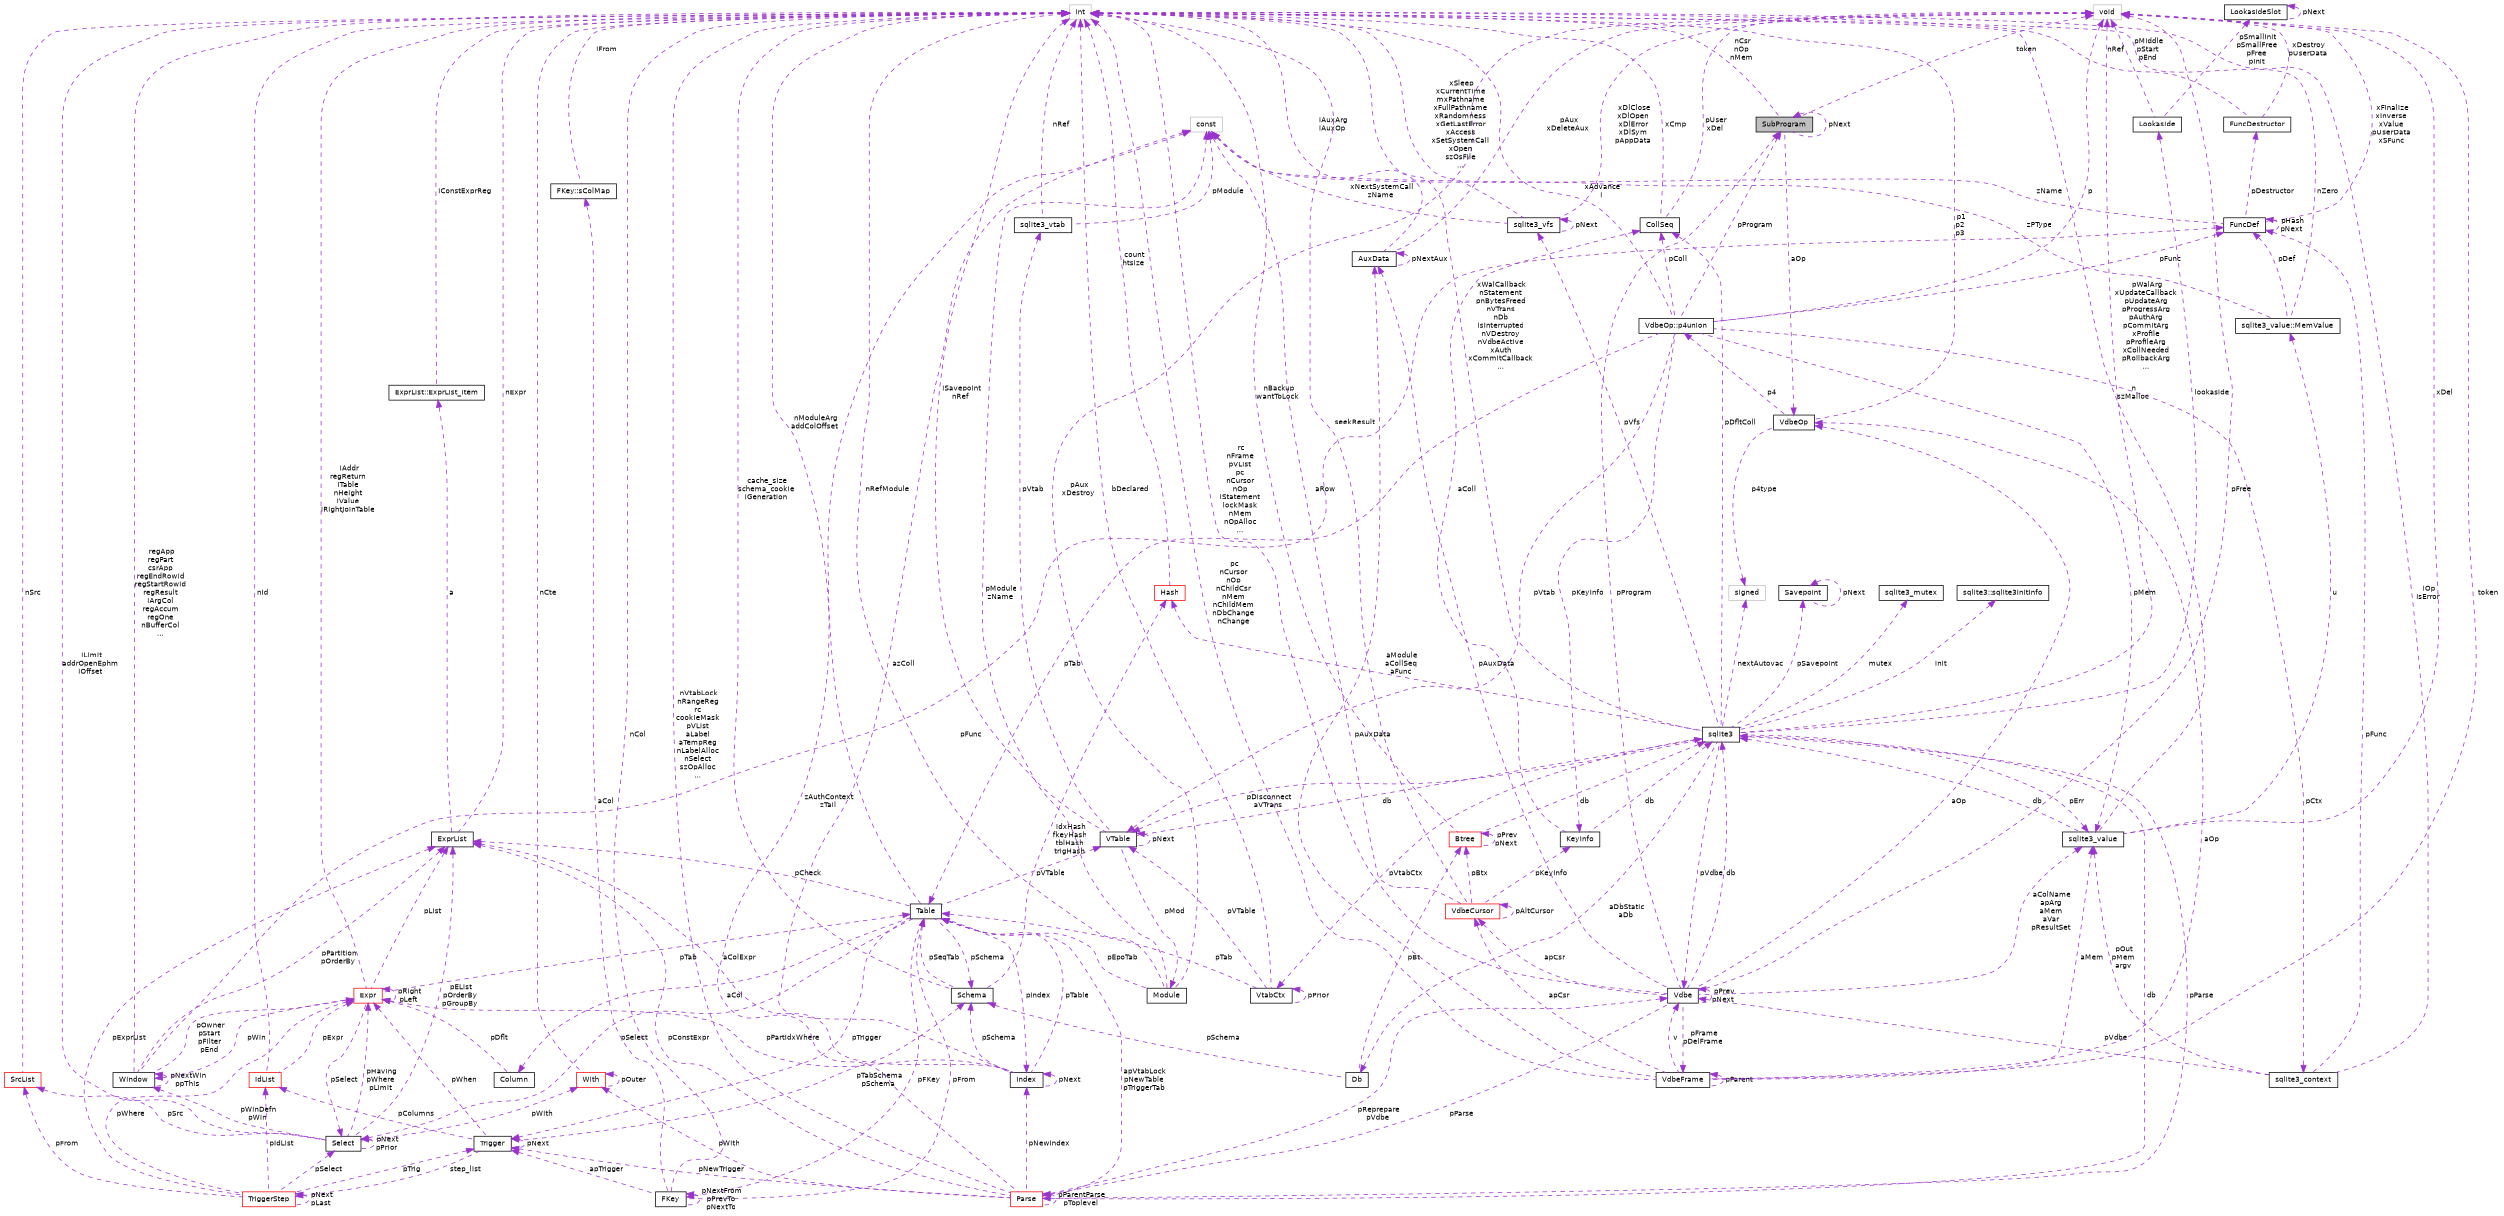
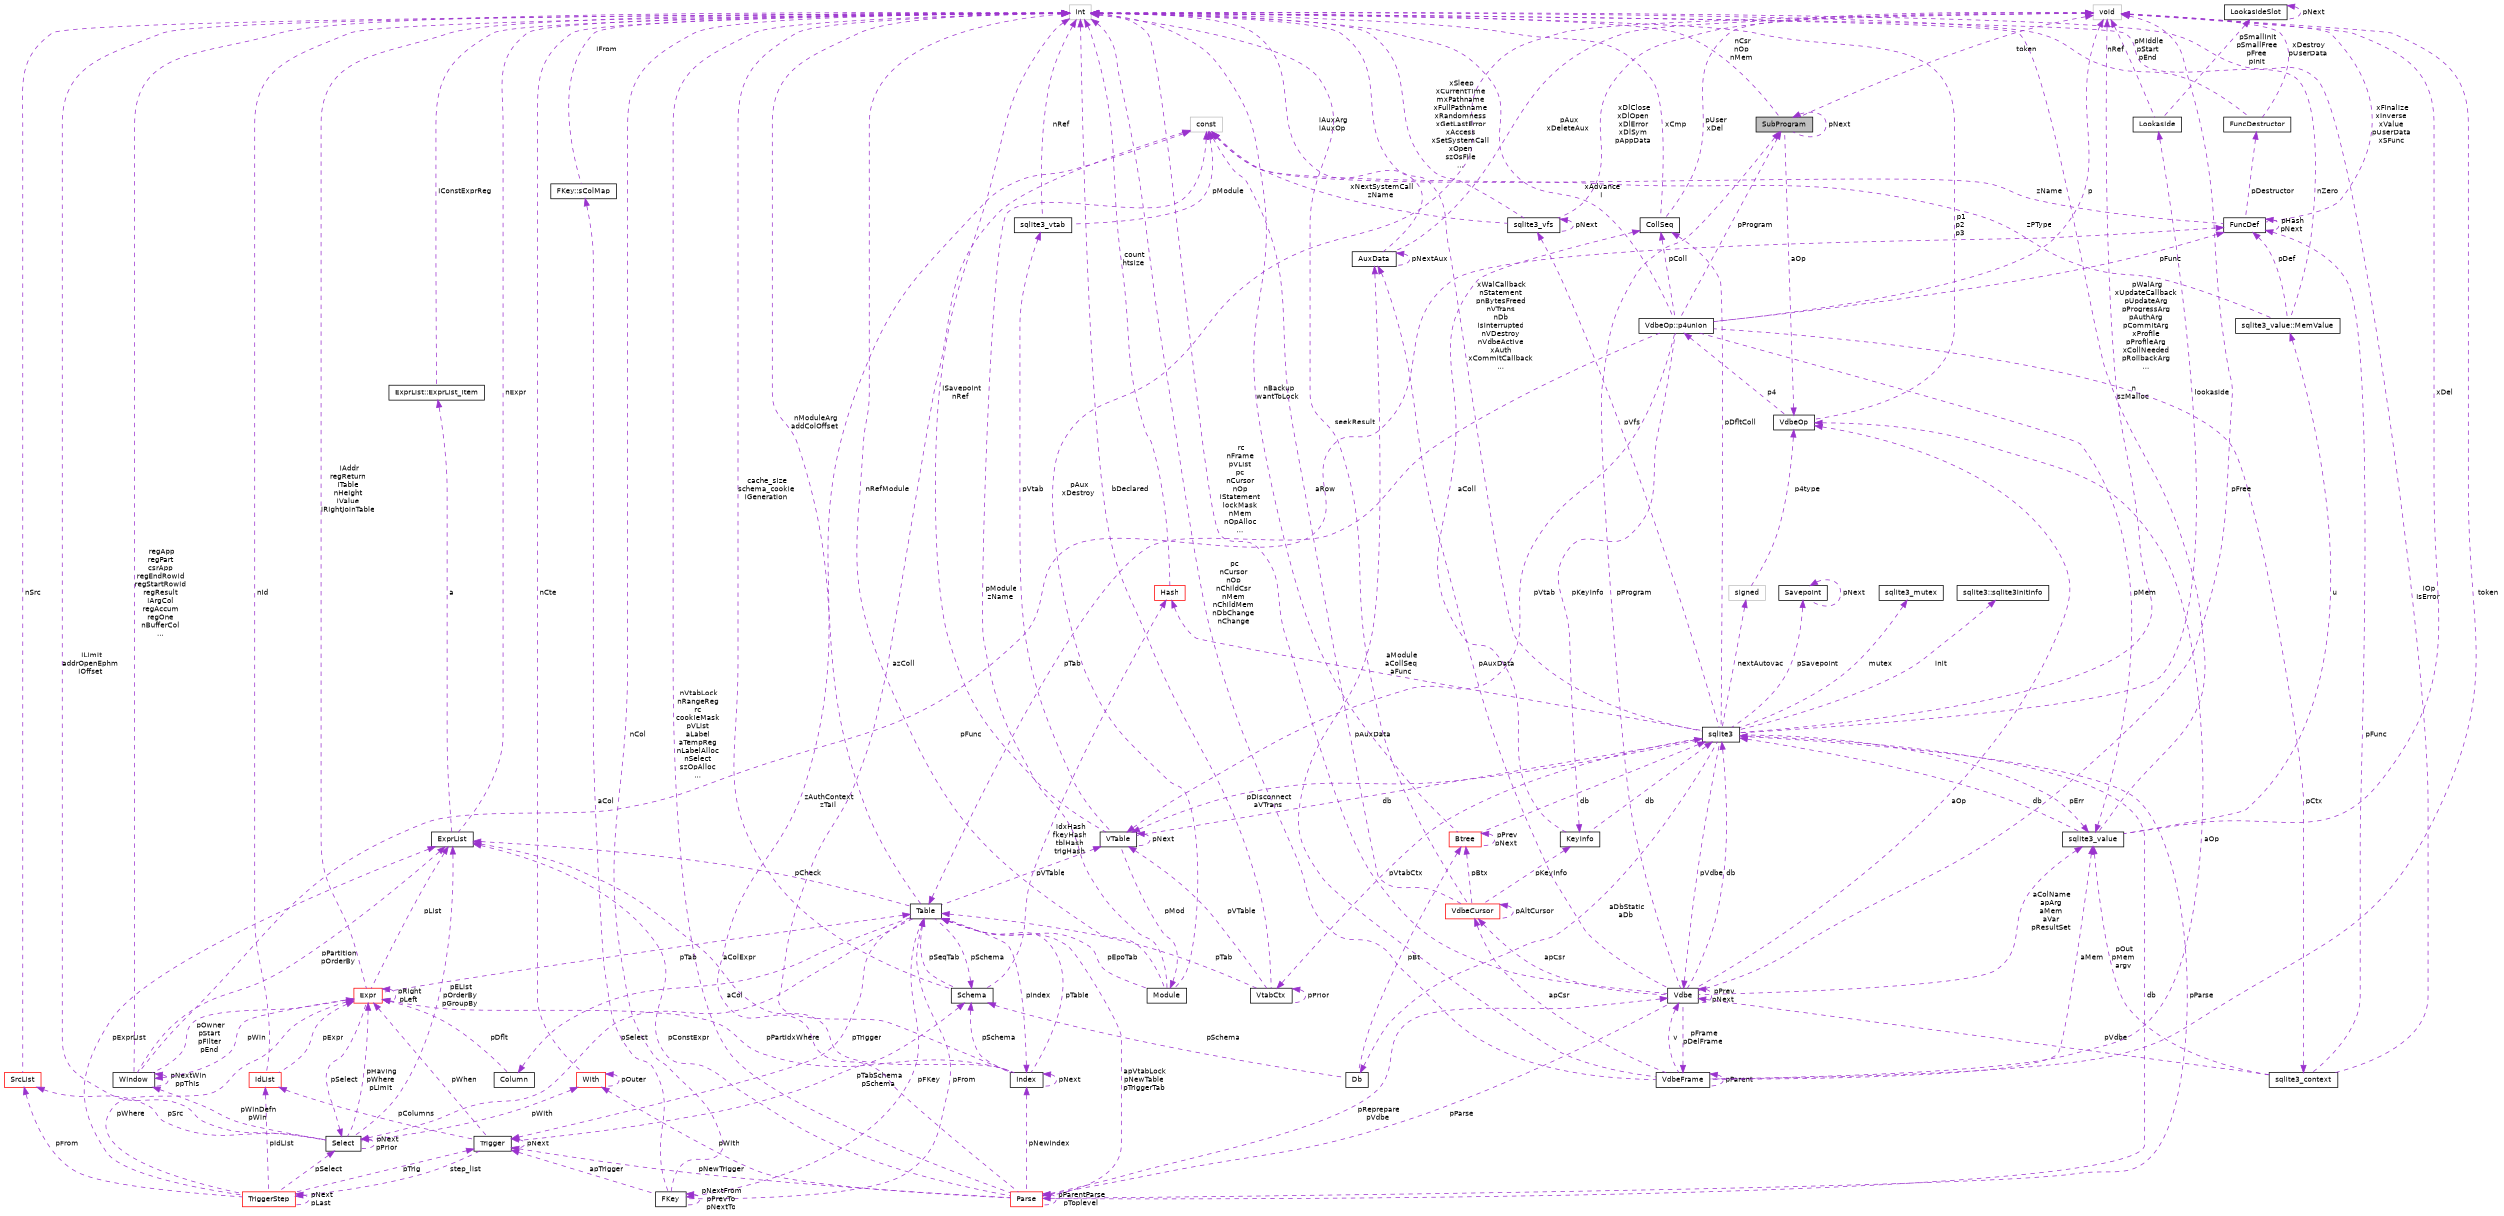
(1734, 495) -> (1782, 515)
